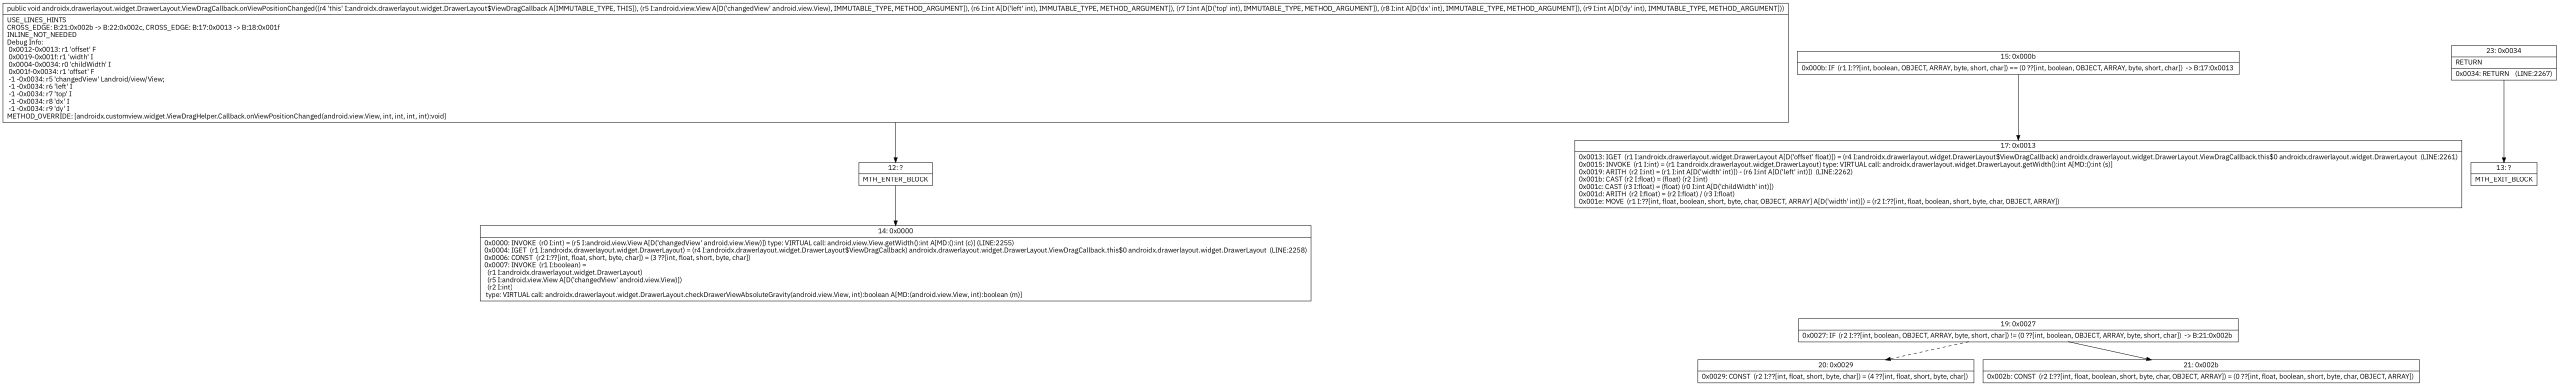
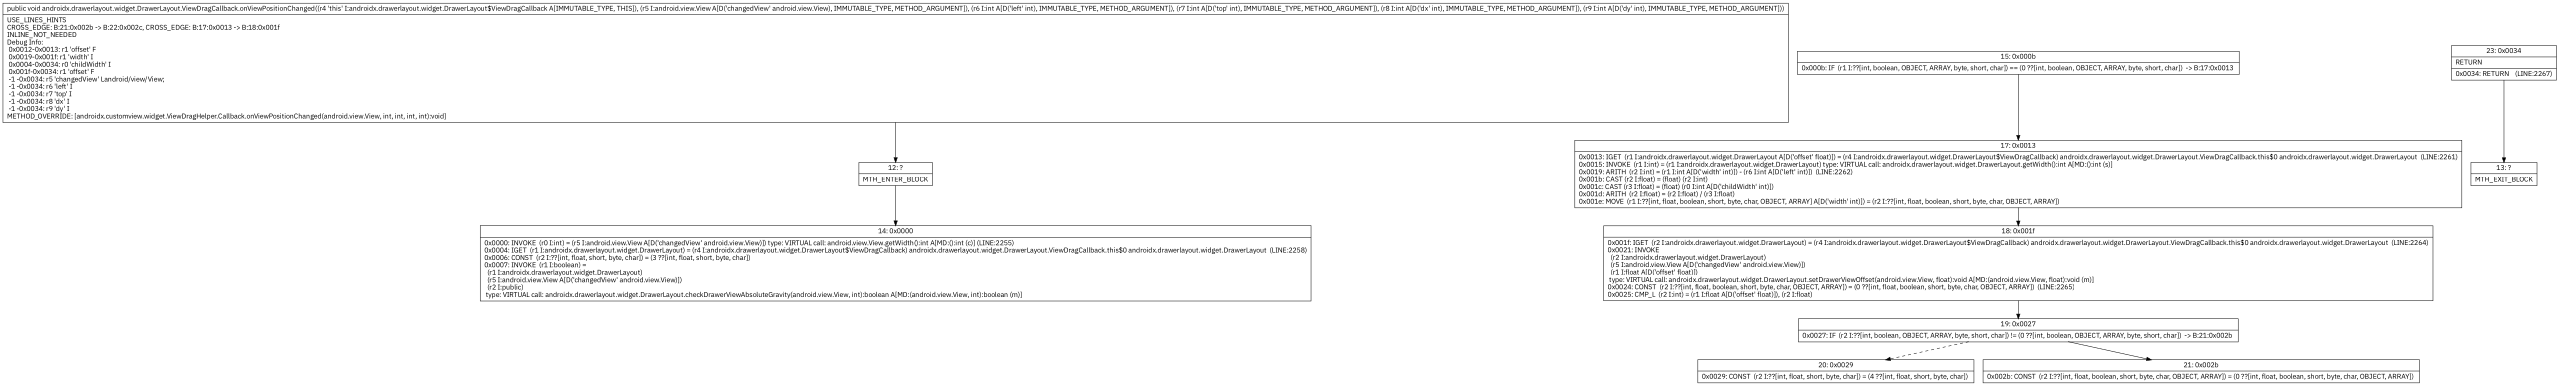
none -> (2018, 263)
(498, 287) -> (504, 287)
